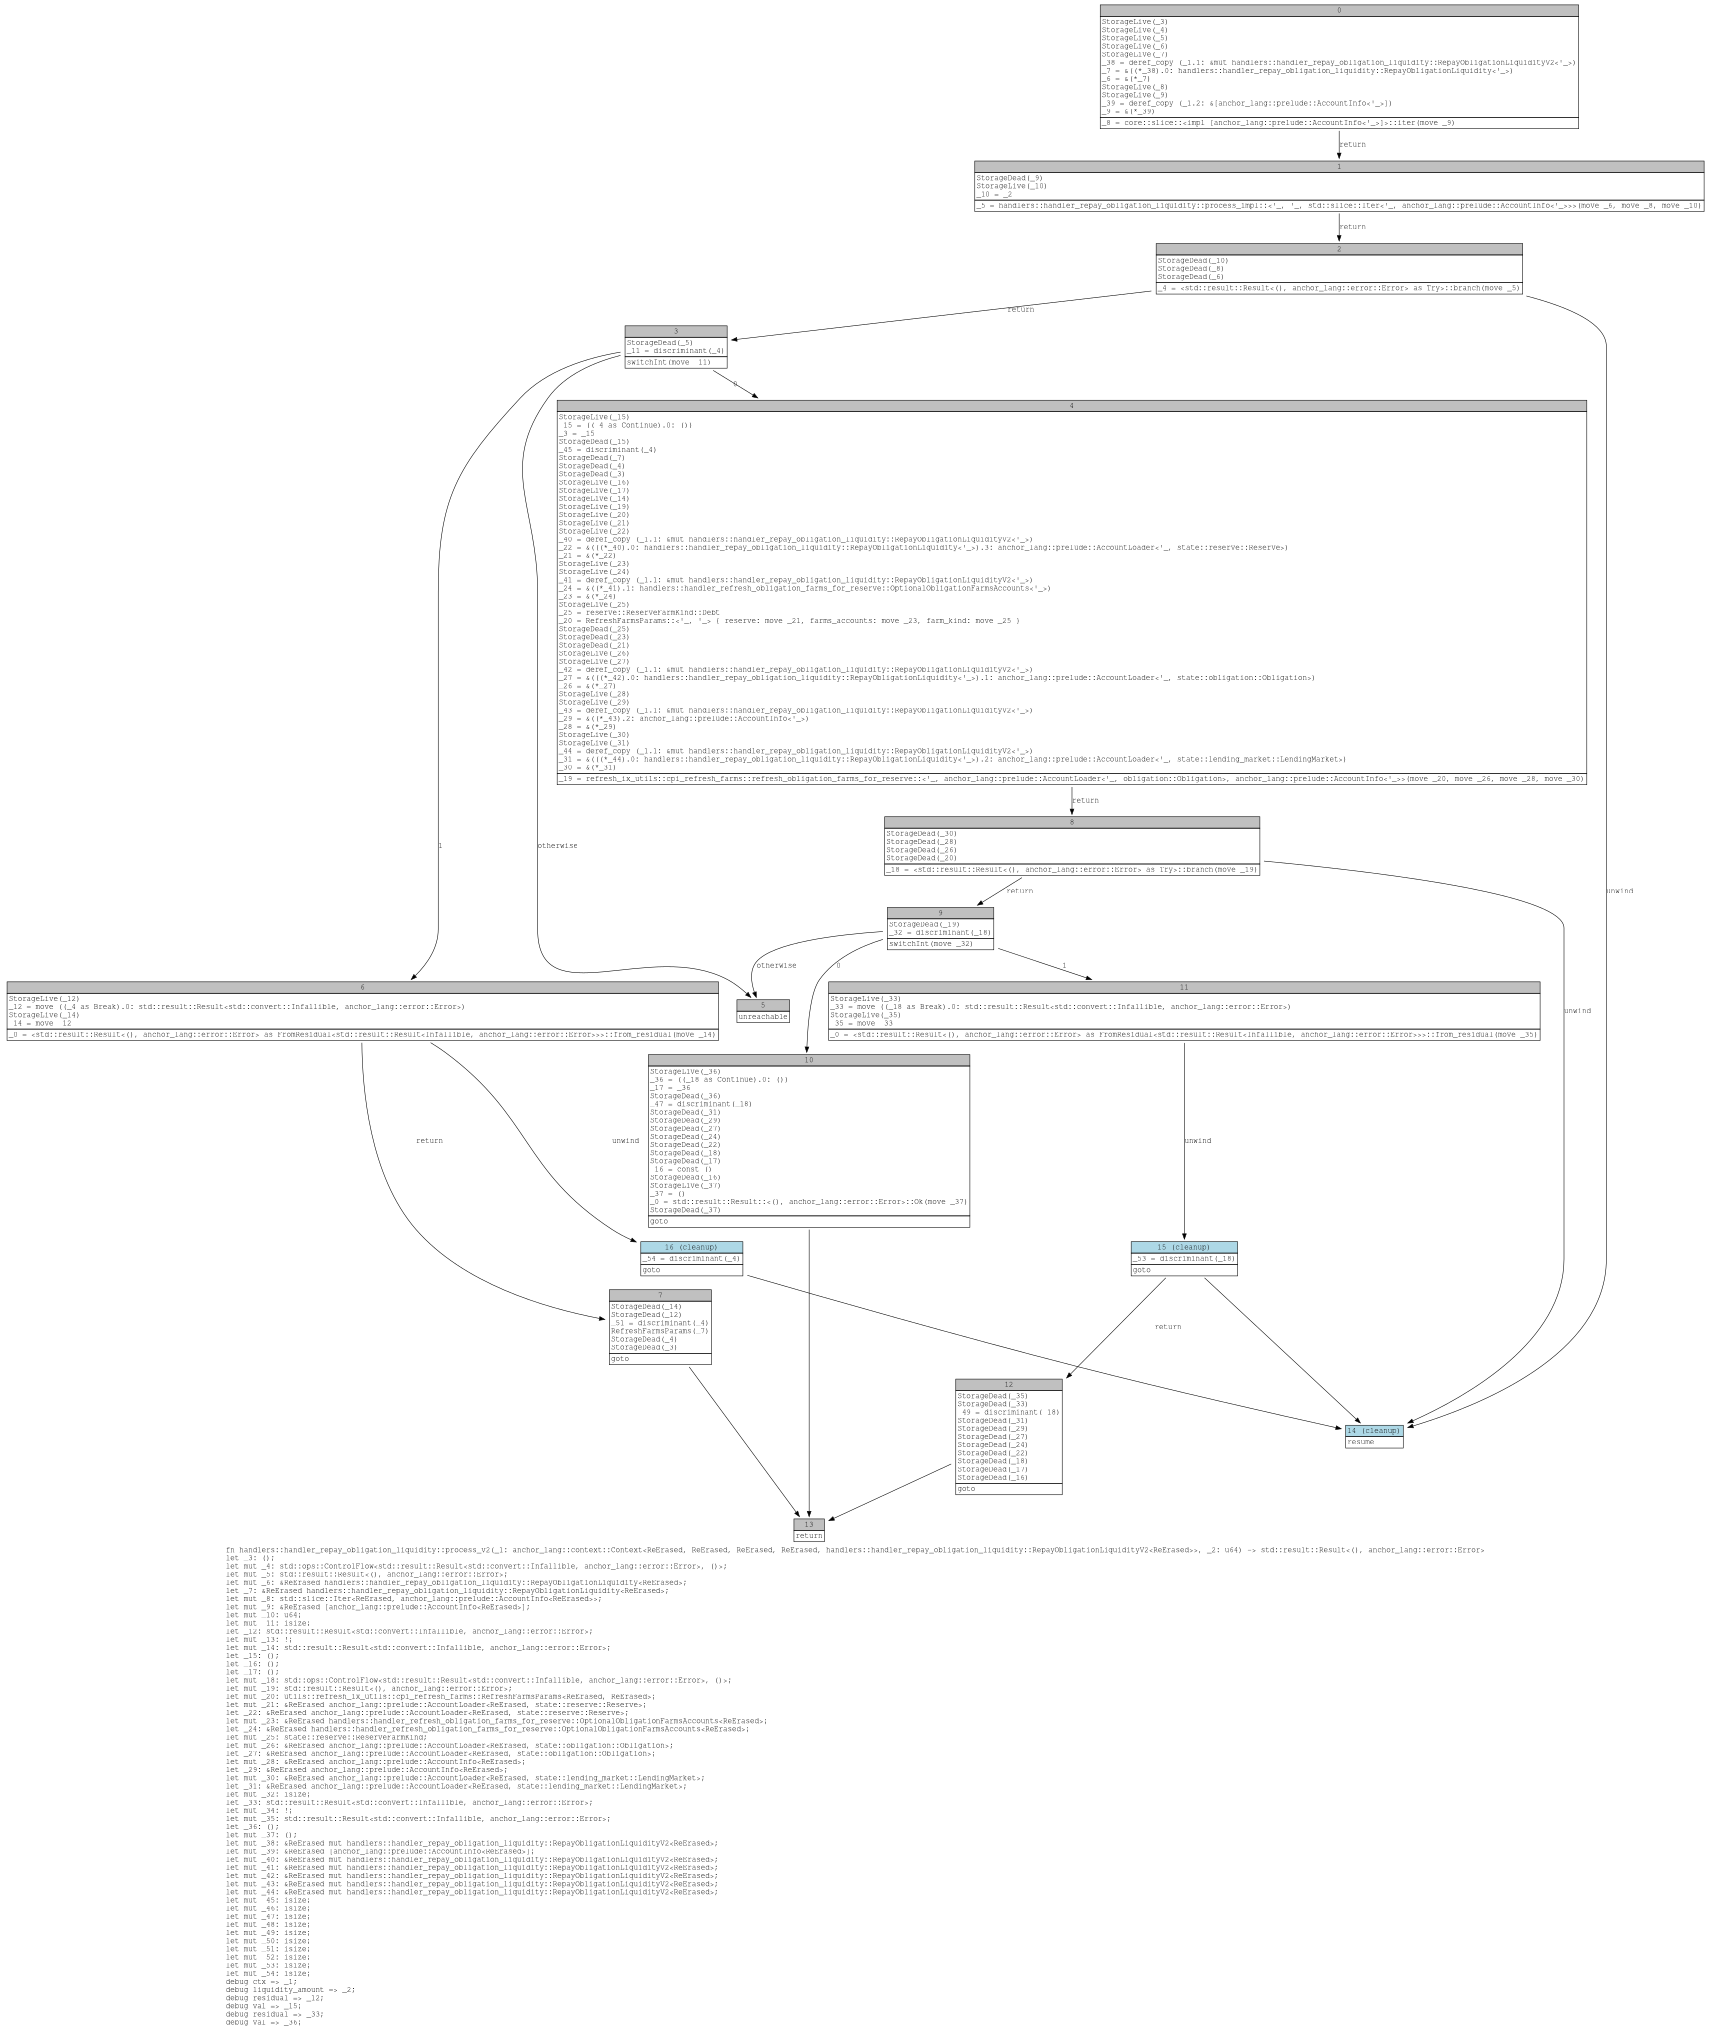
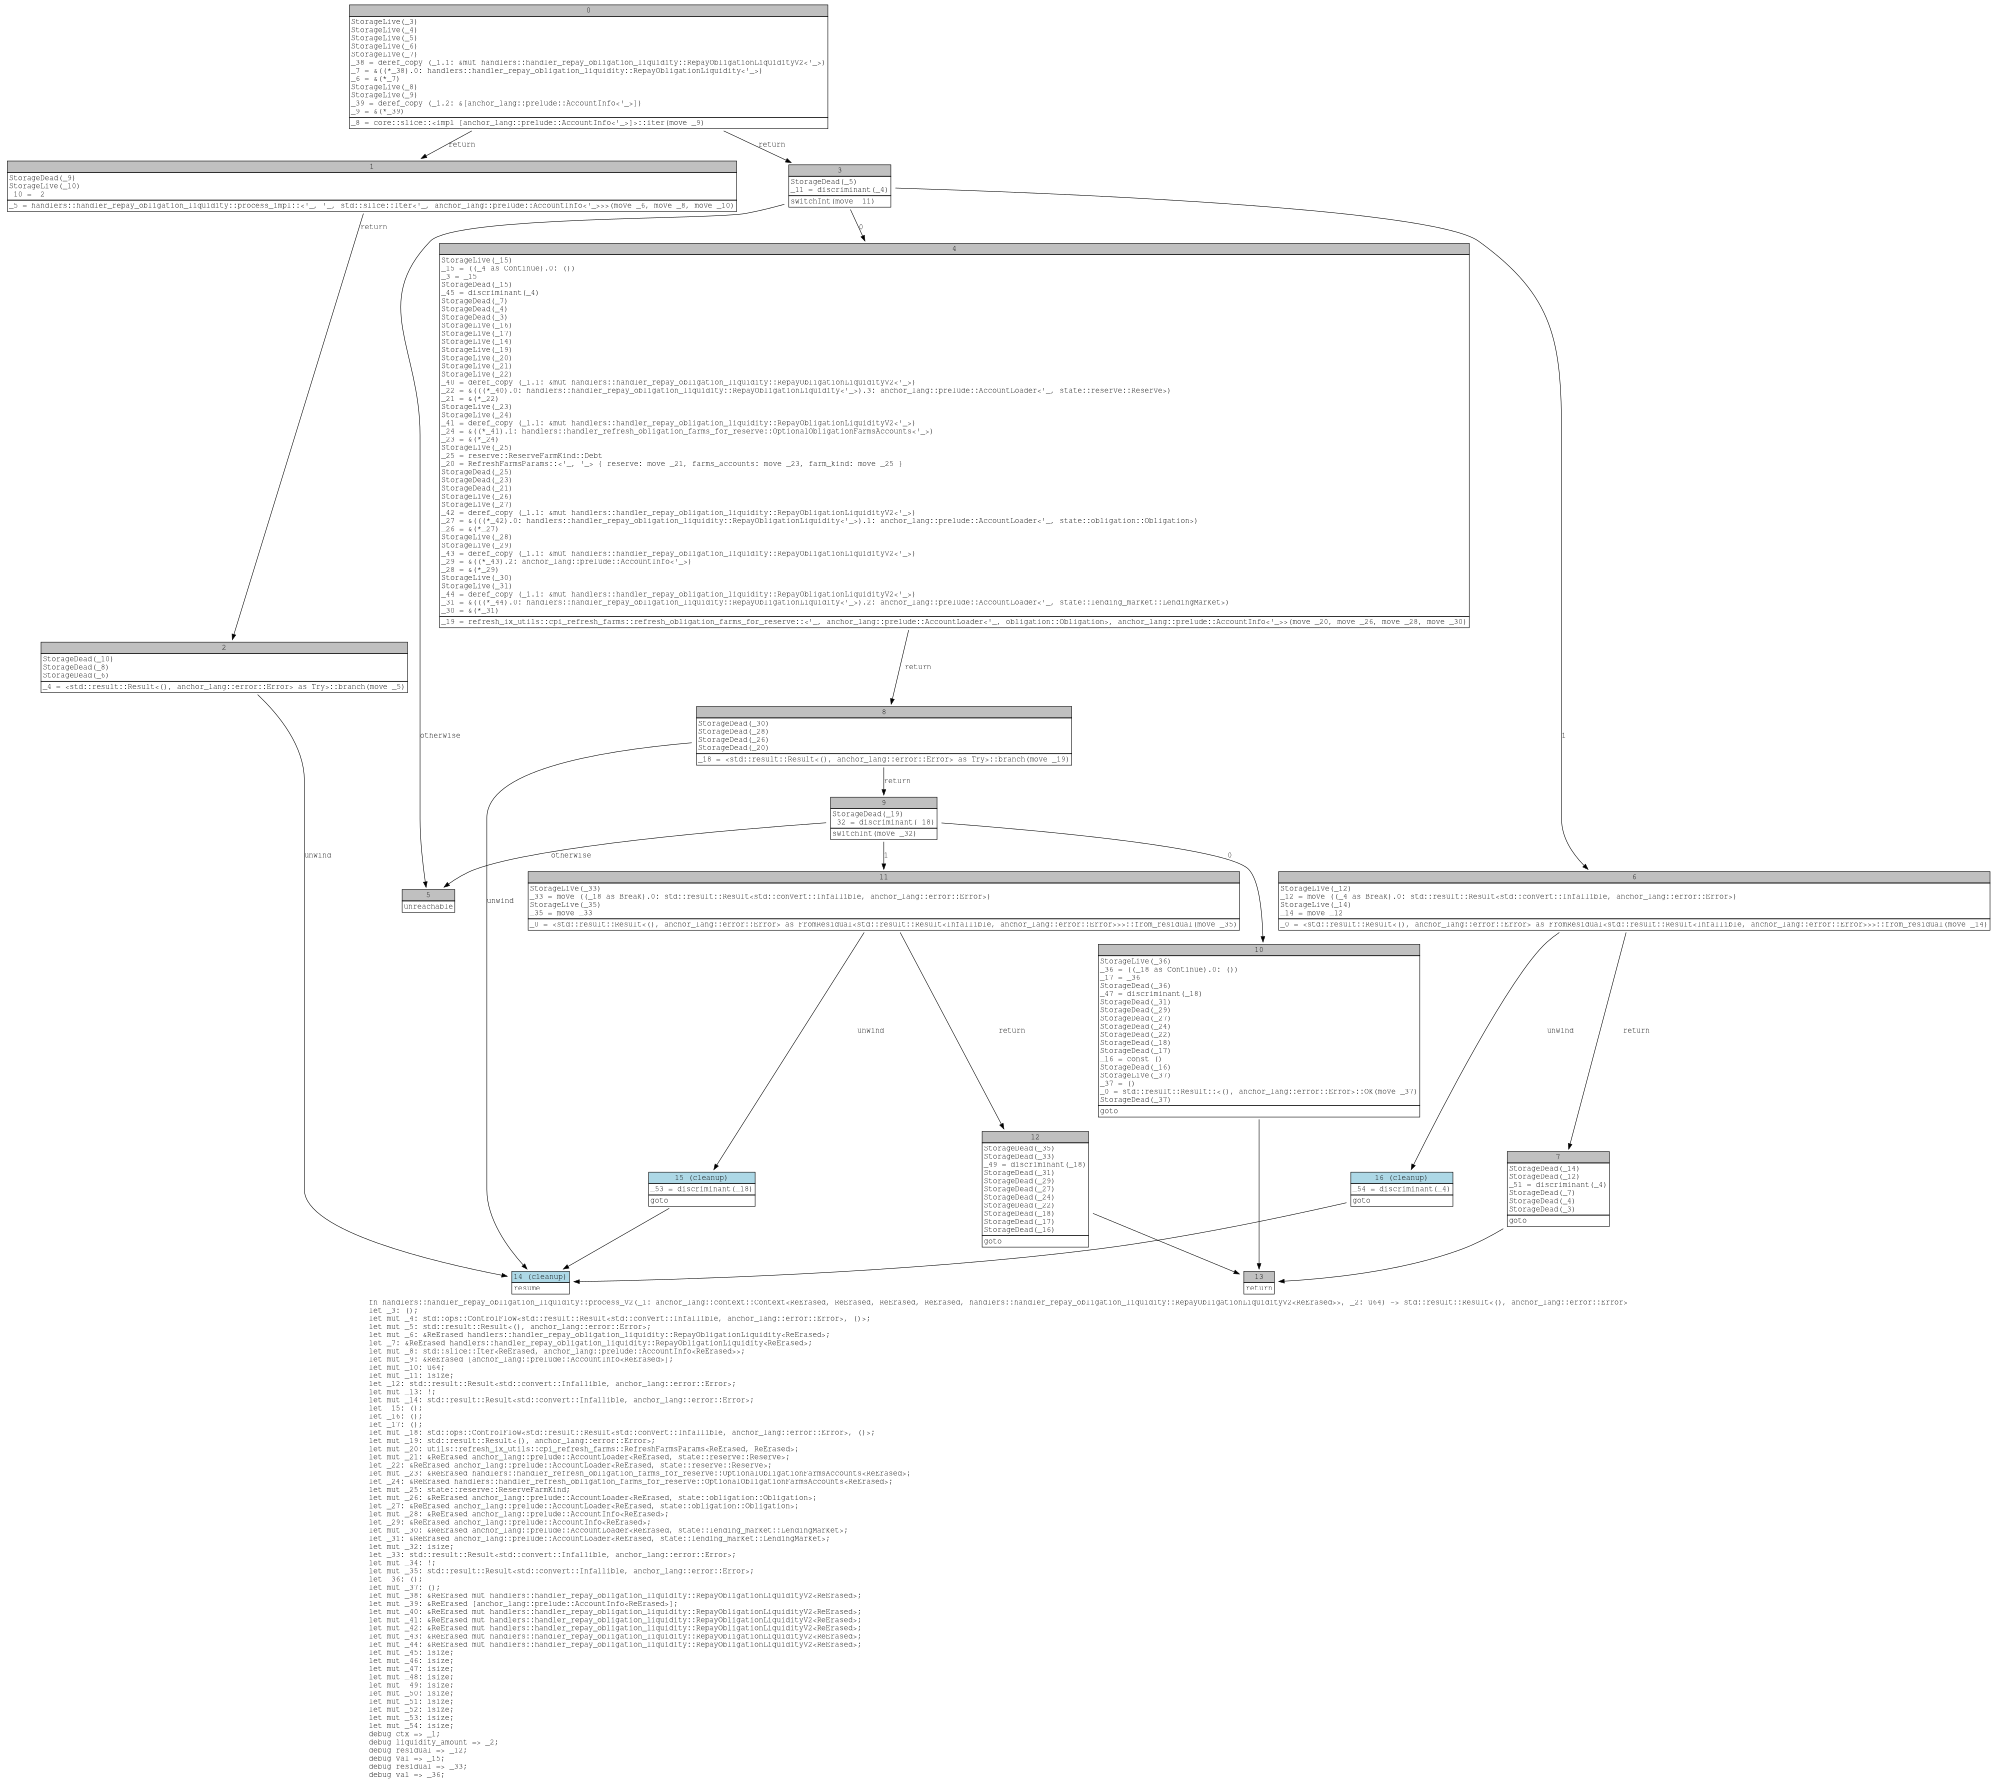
(944, 315) -> (755, 146)
(1118, 1326) -> (951, 1028)
(660, 1331) -> (1543, 1193)
